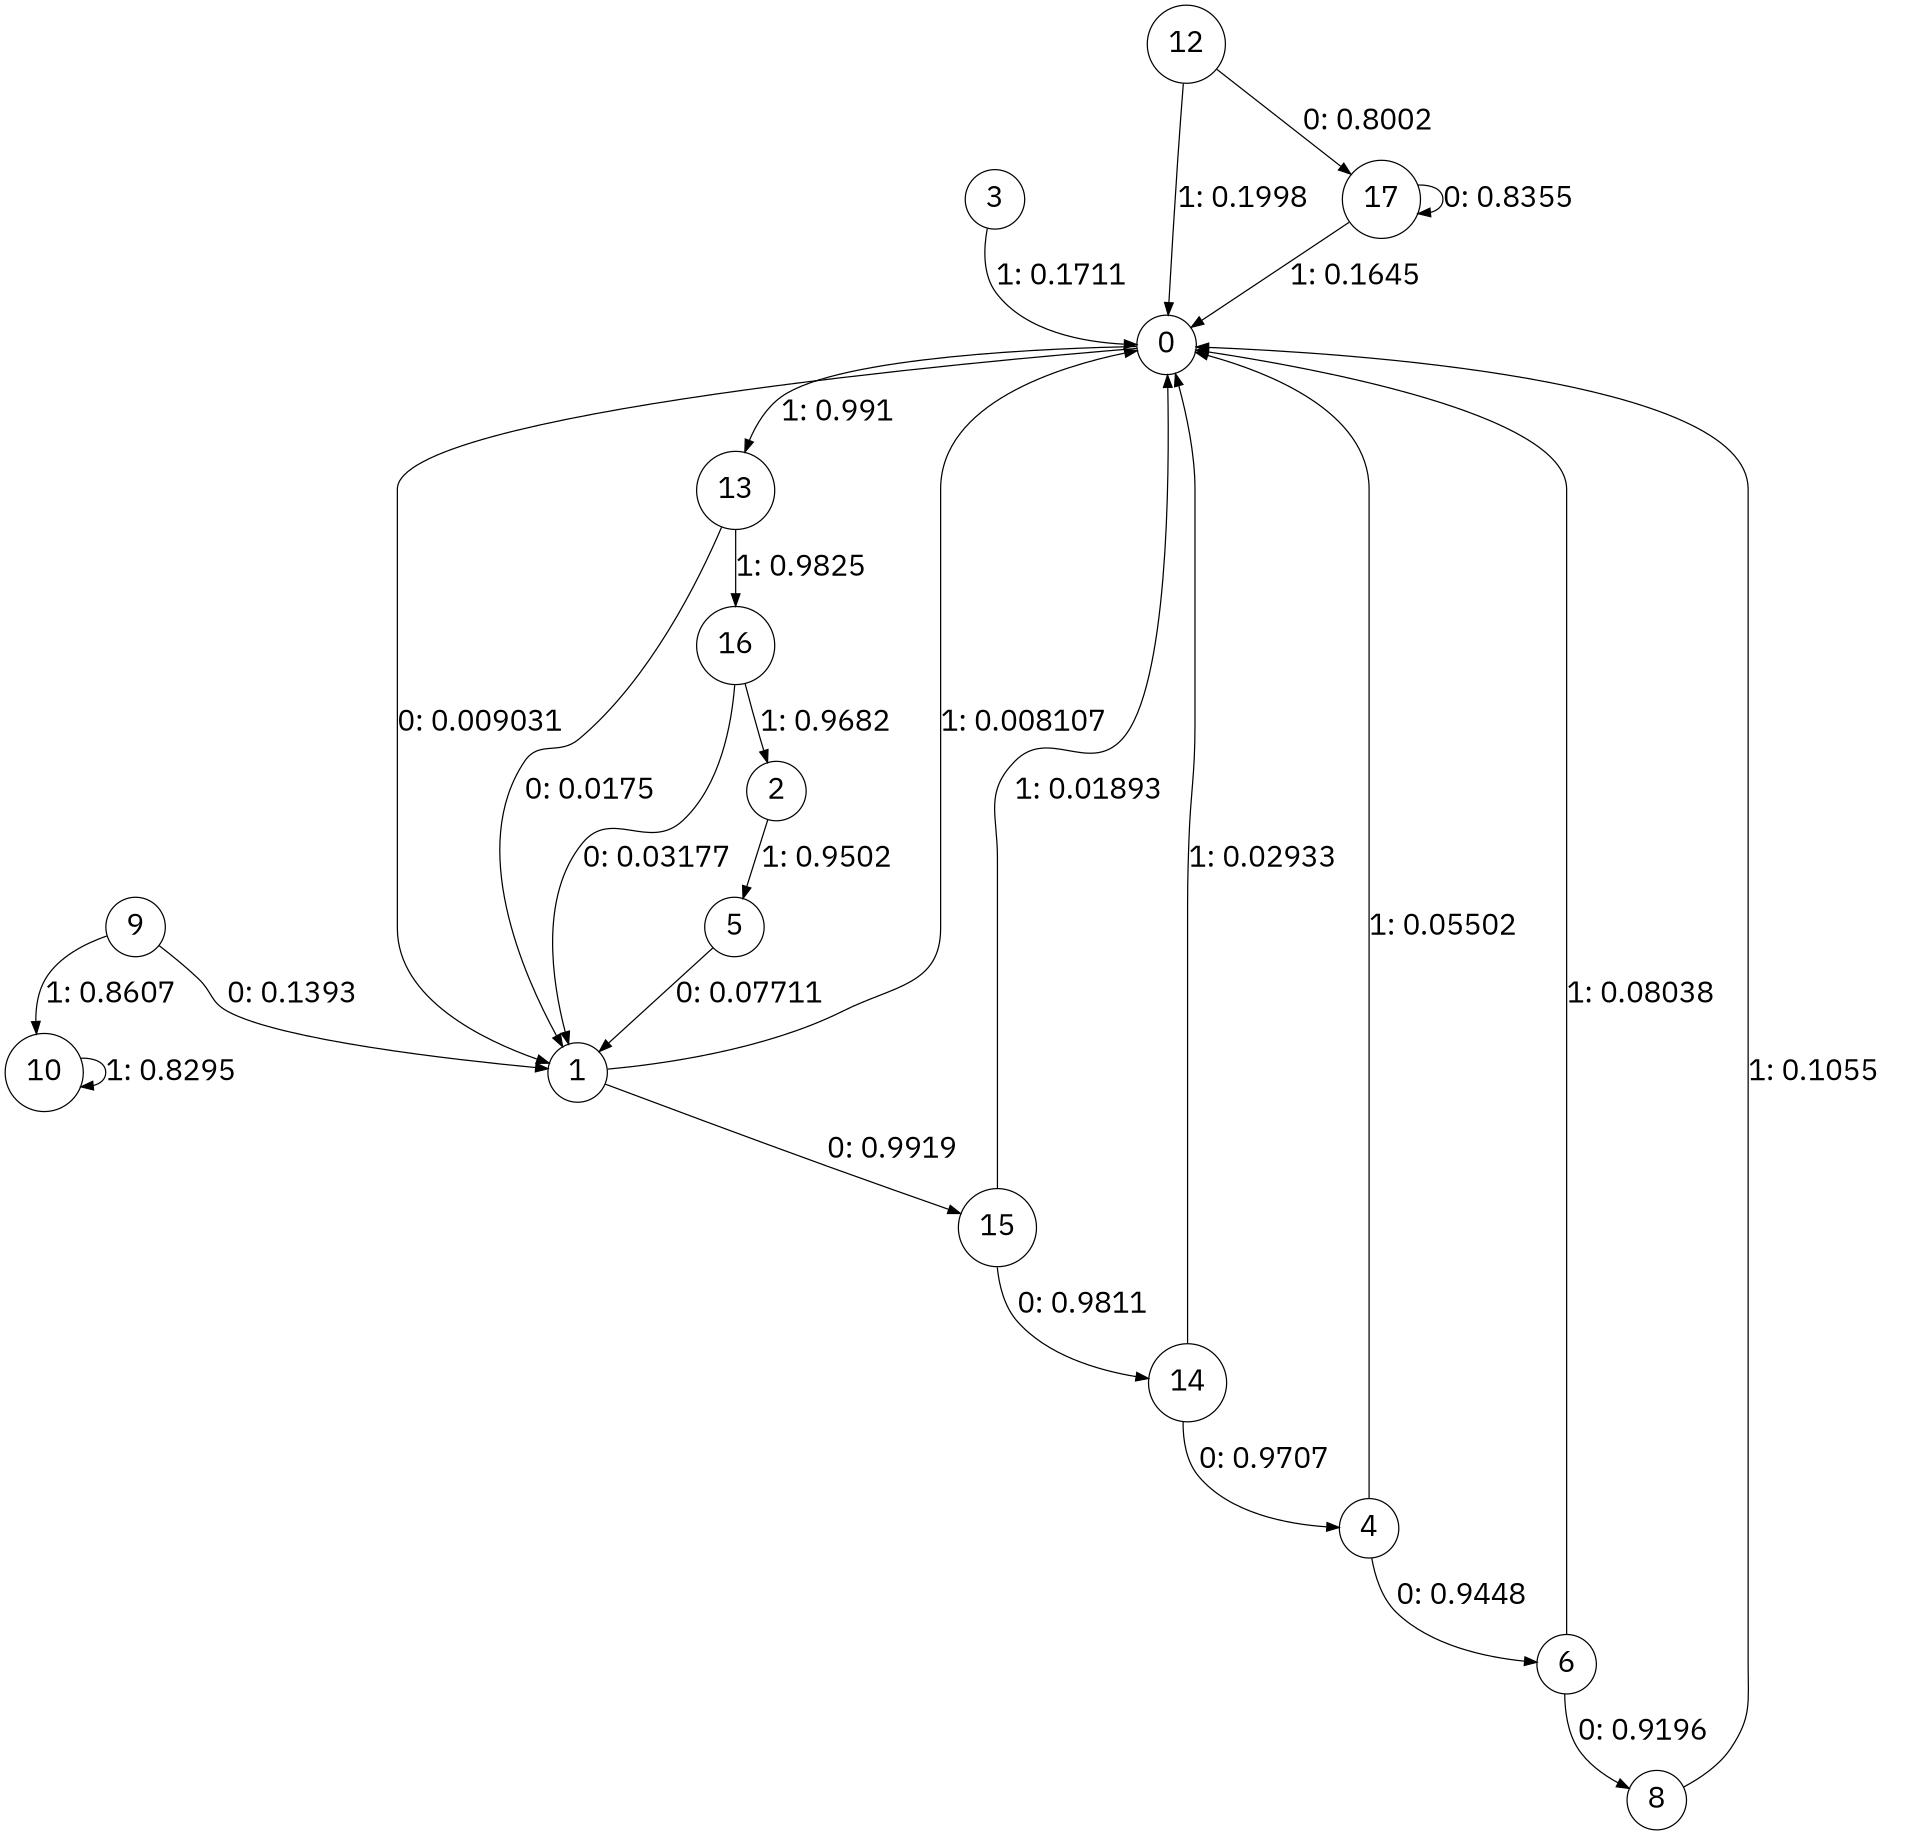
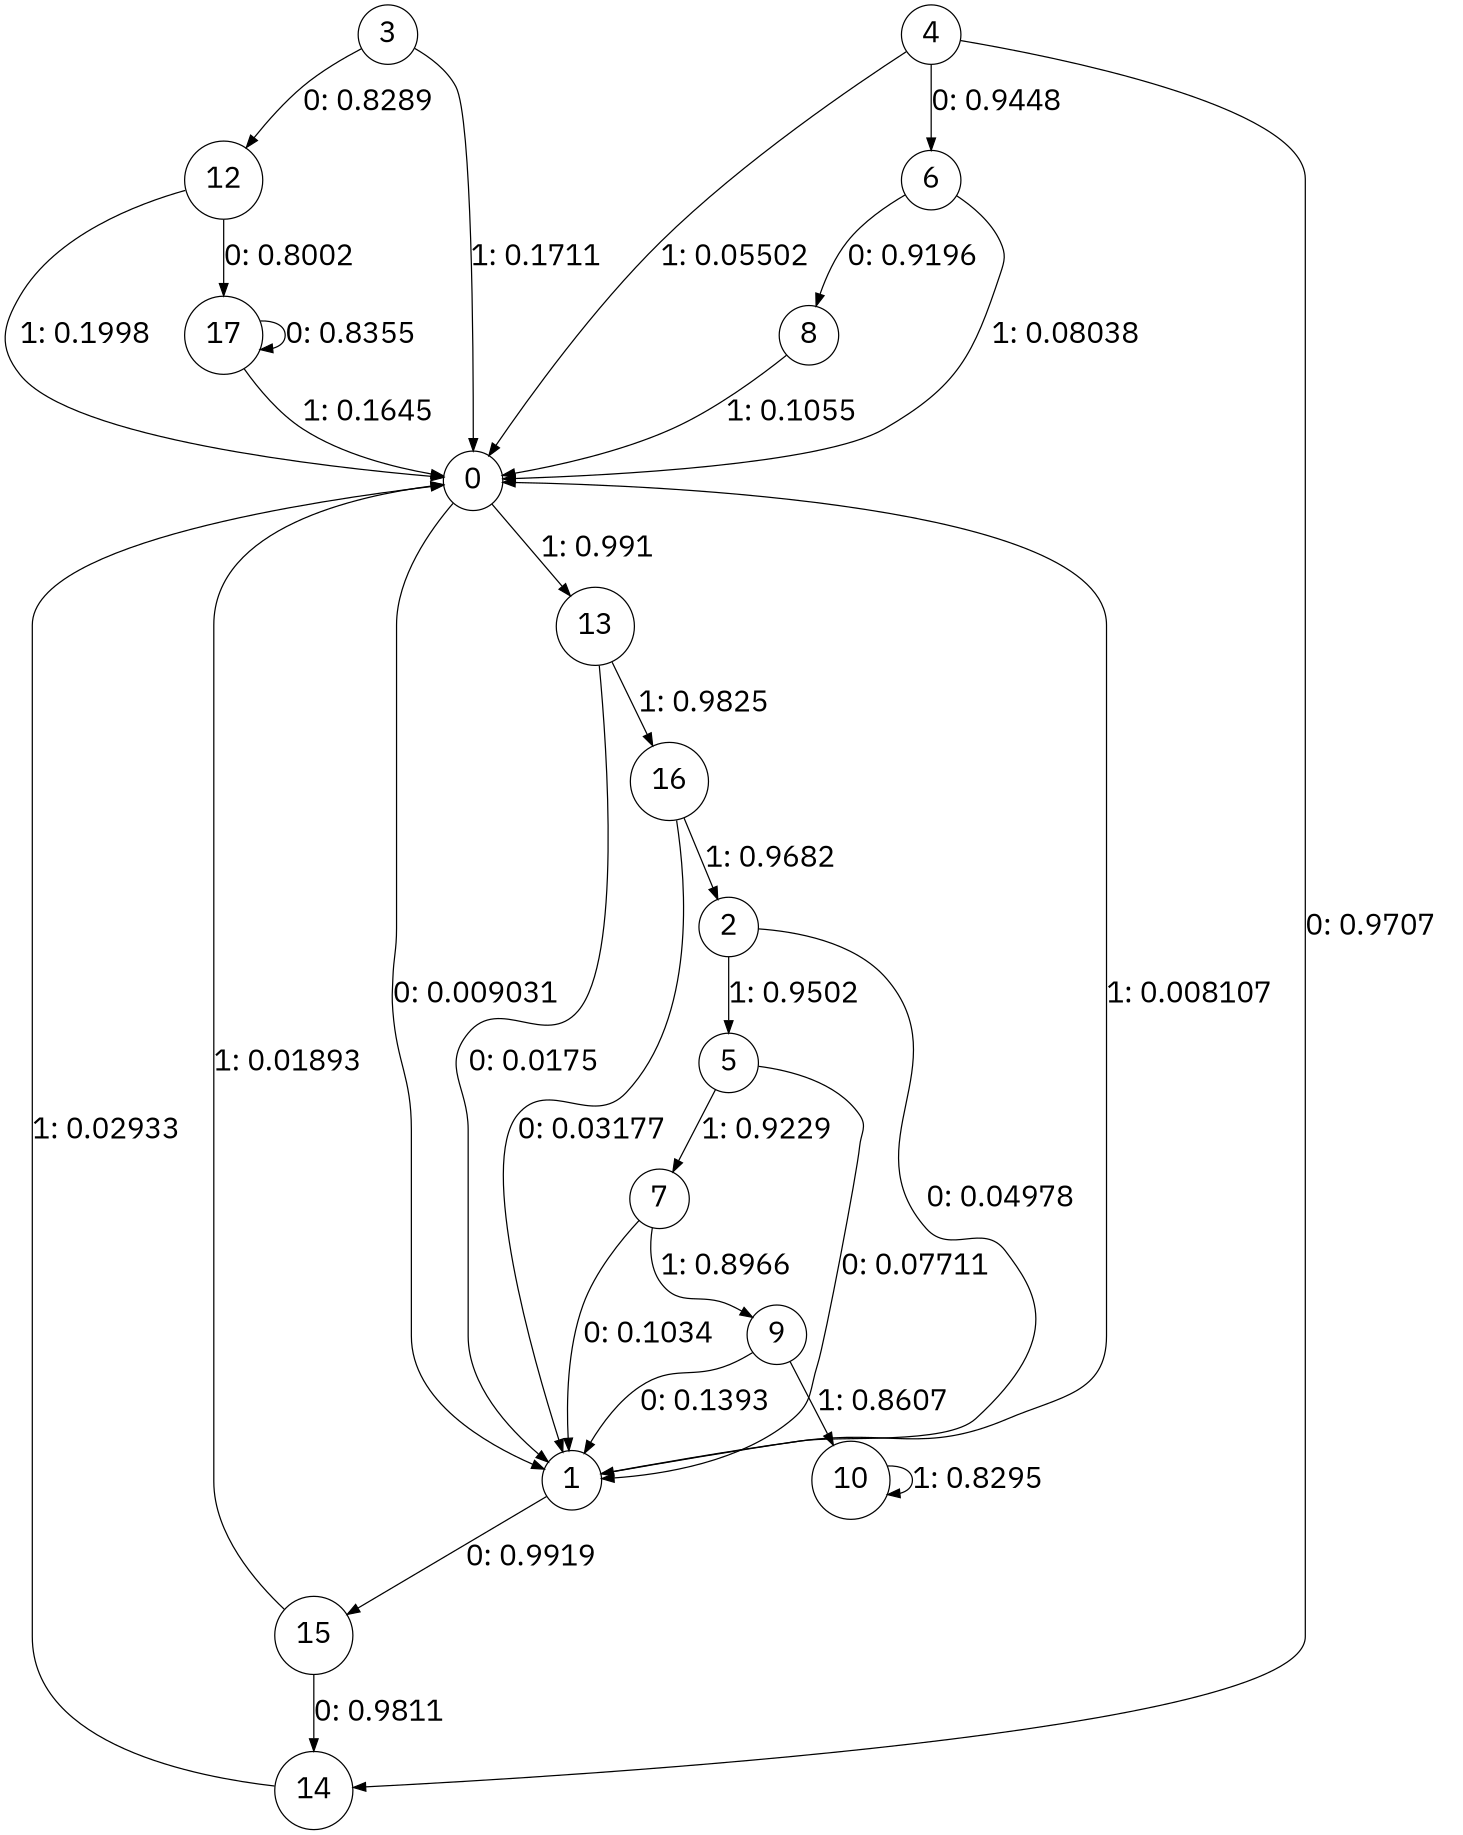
none -> (302, 87)
none -> (660, 1199)
none -> (1025, 1281)
(1231, 1502) -> (1305, 1198)
